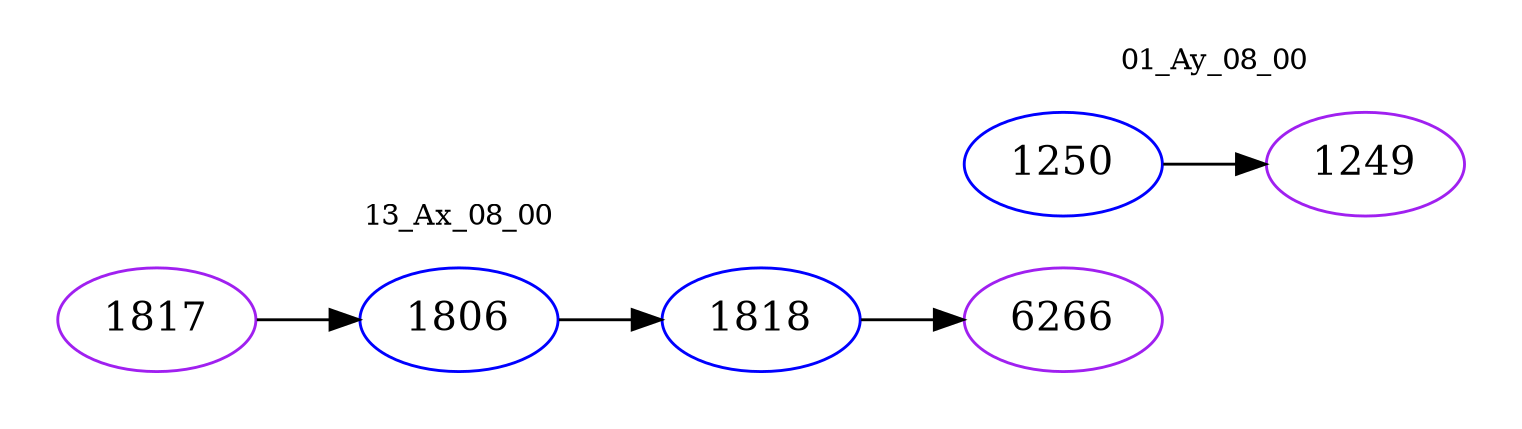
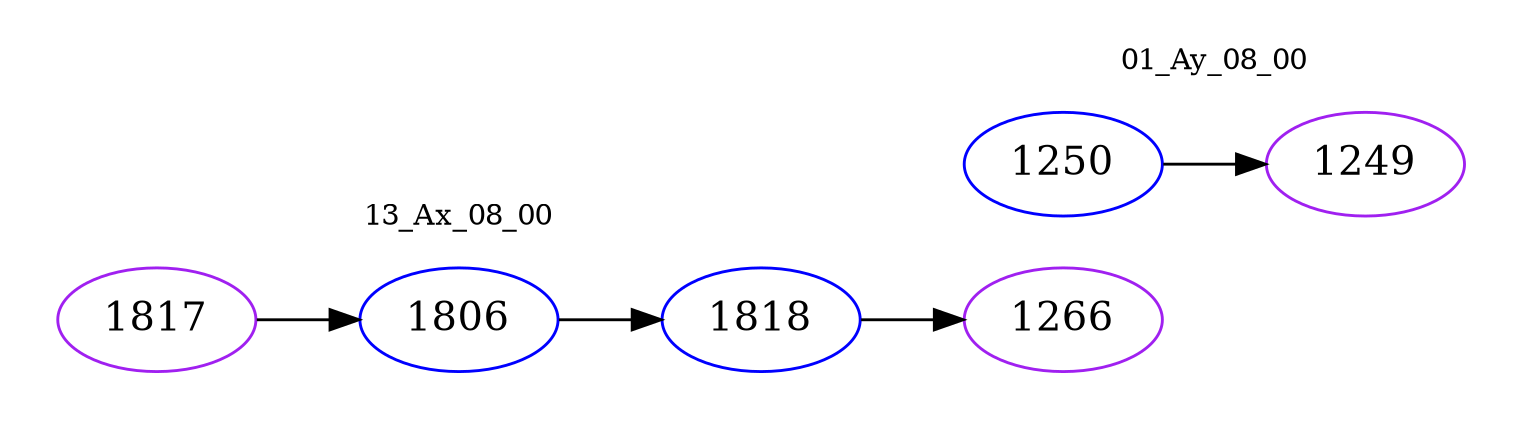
(1063, 320) -> (1063, 320)
